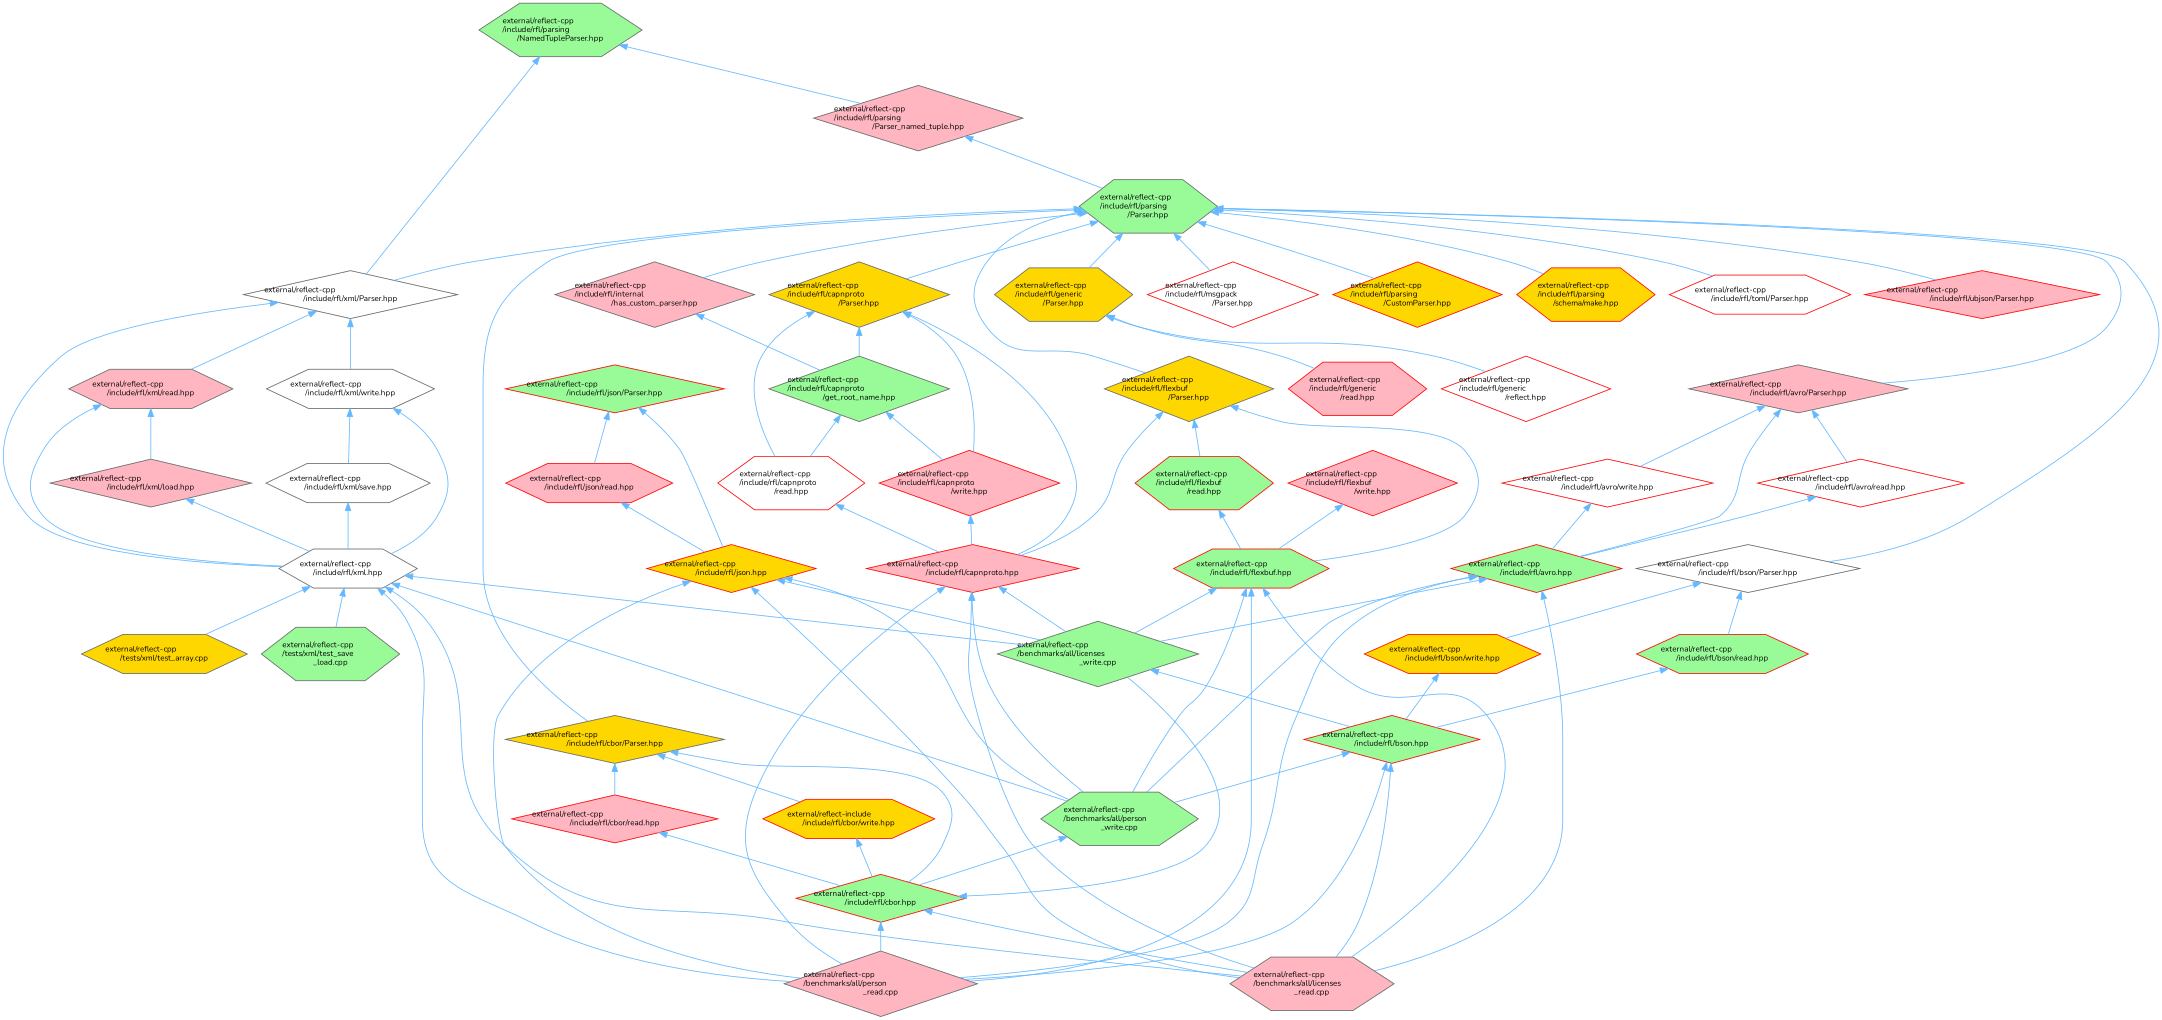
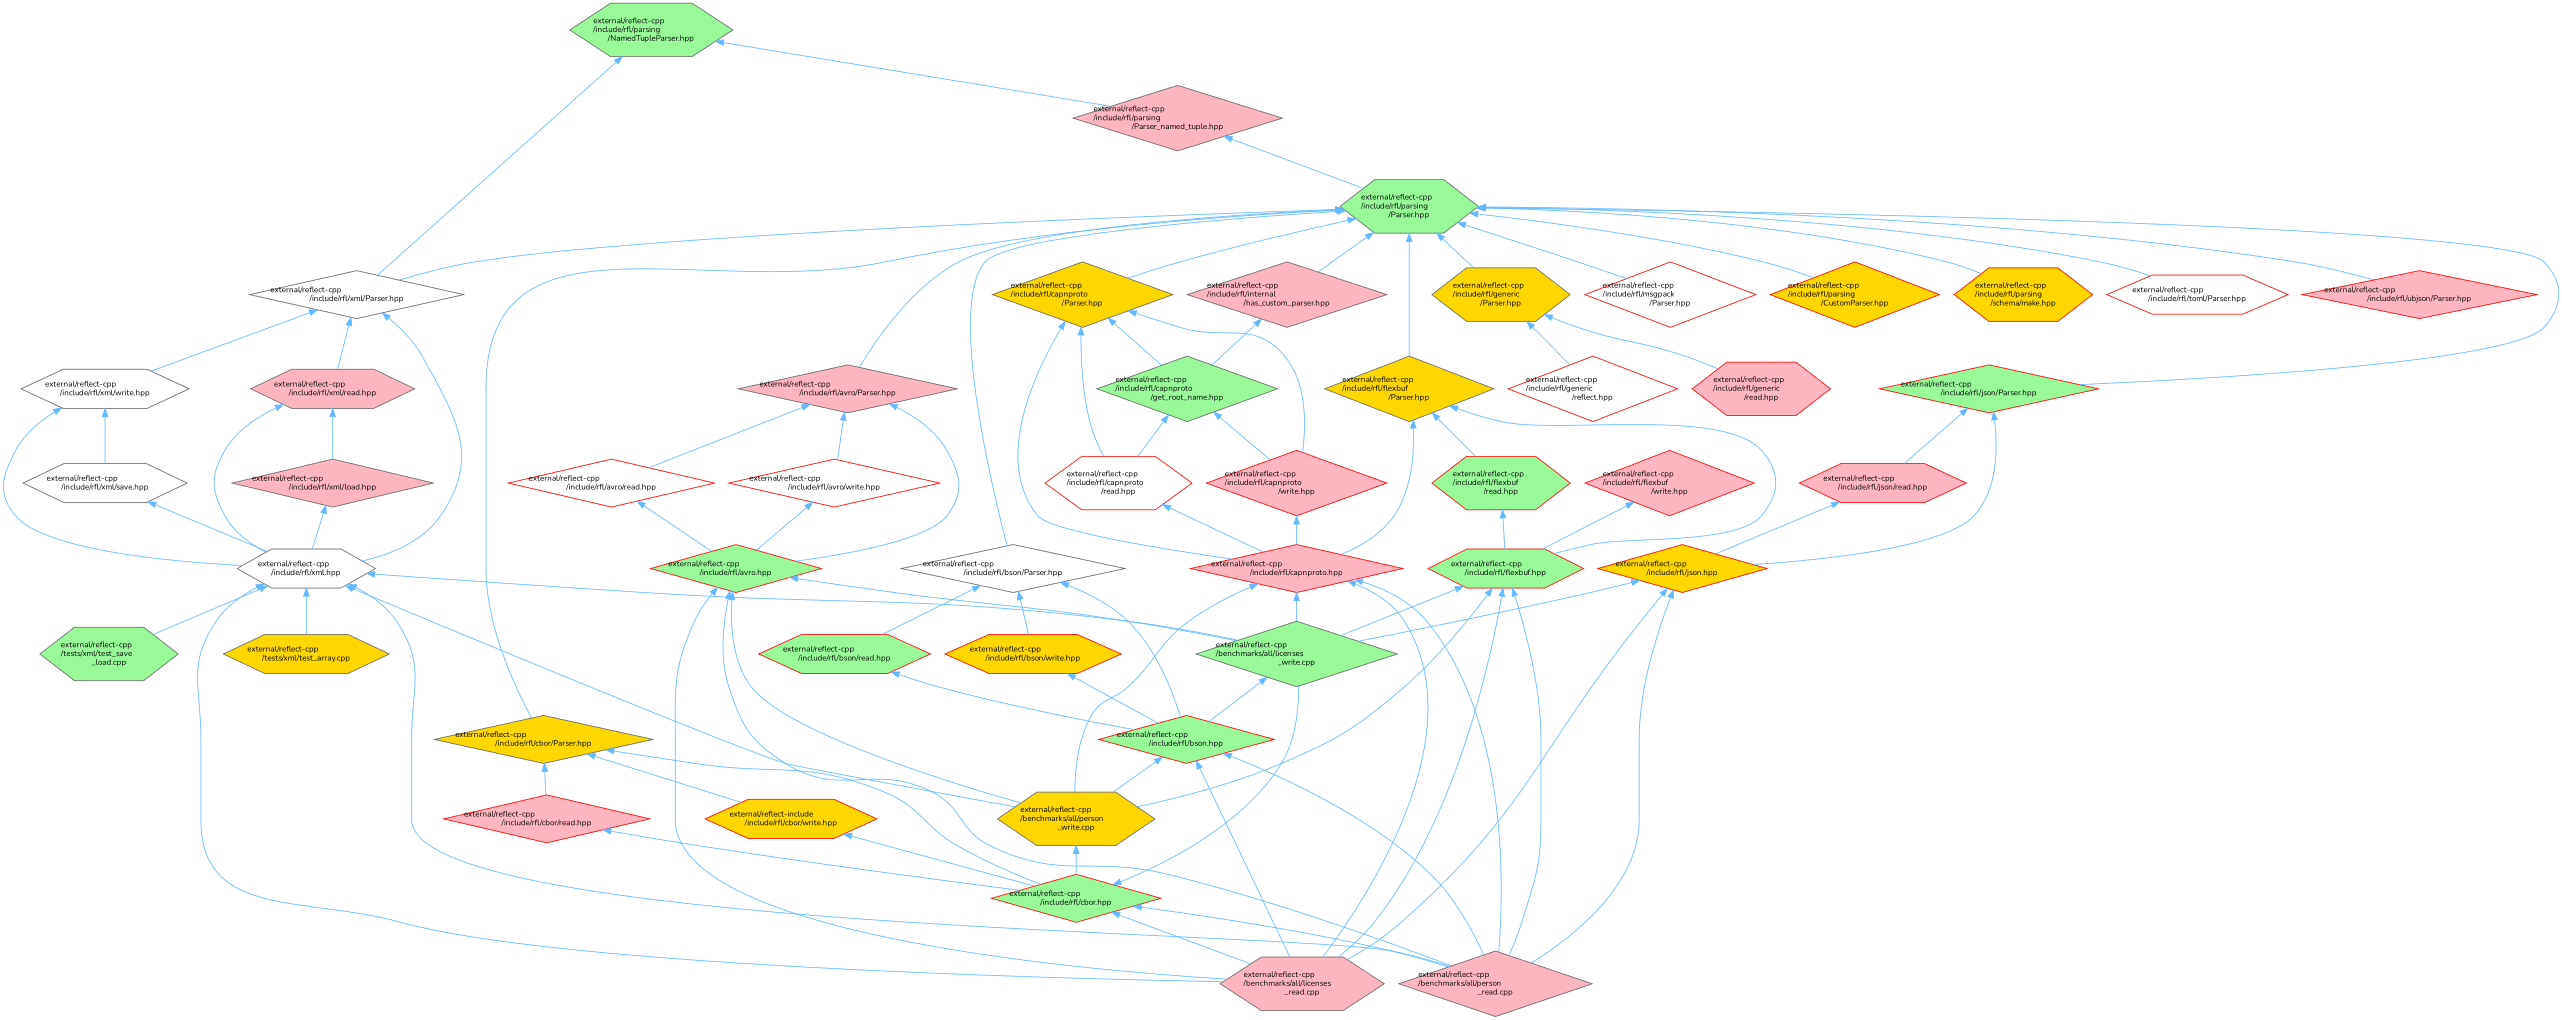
none -> (2288, 231)
none -> (1141, 636)
(943, 674) -> none
(1119, 819) -> (1076, 819)
